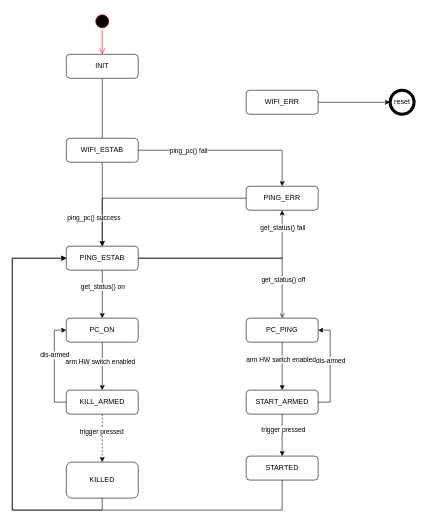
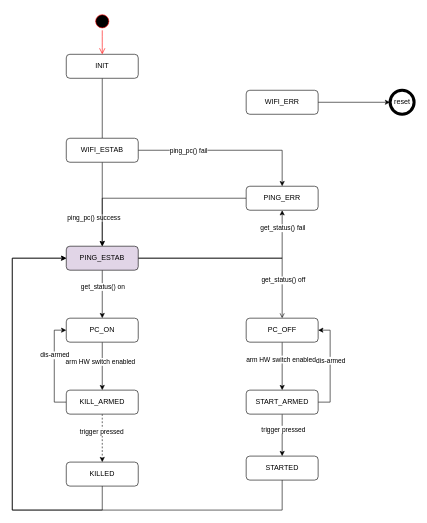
(102, 258) -> (102, 258)
(282, 330) -> (282, 330)
(102, 480) -> (102, 474)
